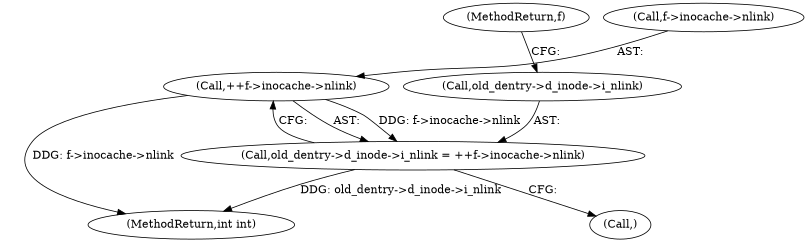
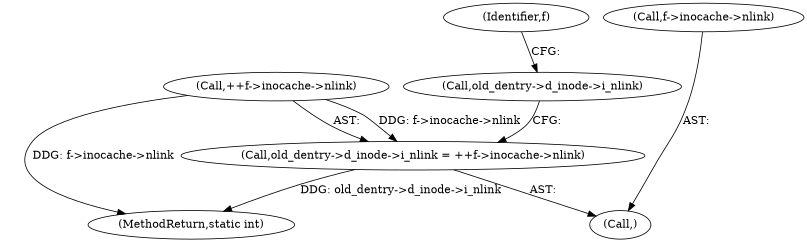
(516, 17) -> (516, 17)
(518, 65) -> (680, 123)
(549, 121) -> (549, 121)
(287, 133) -> none
(545, 190) -> (545, 190)
(191, 225) -> (191, 225)
